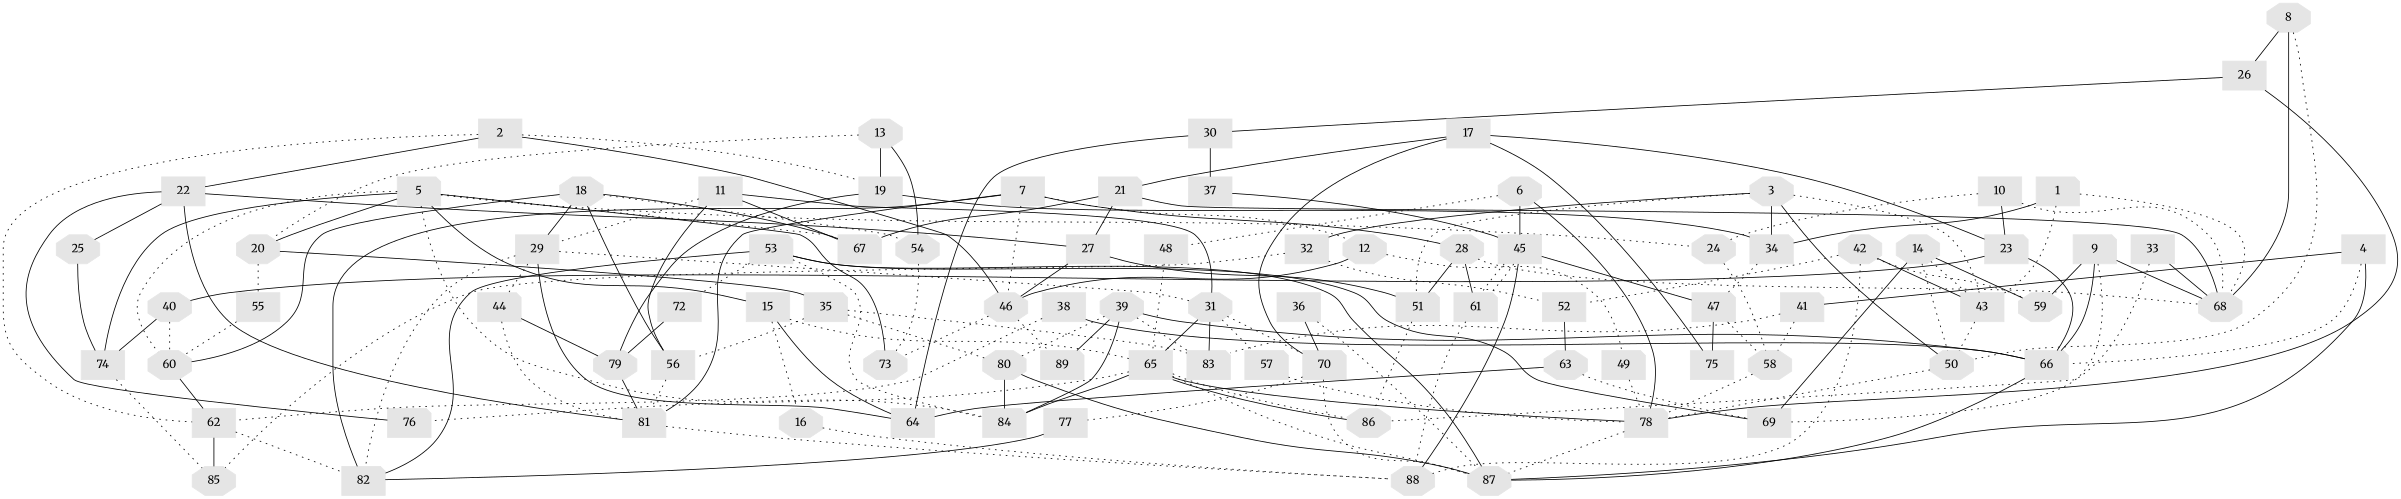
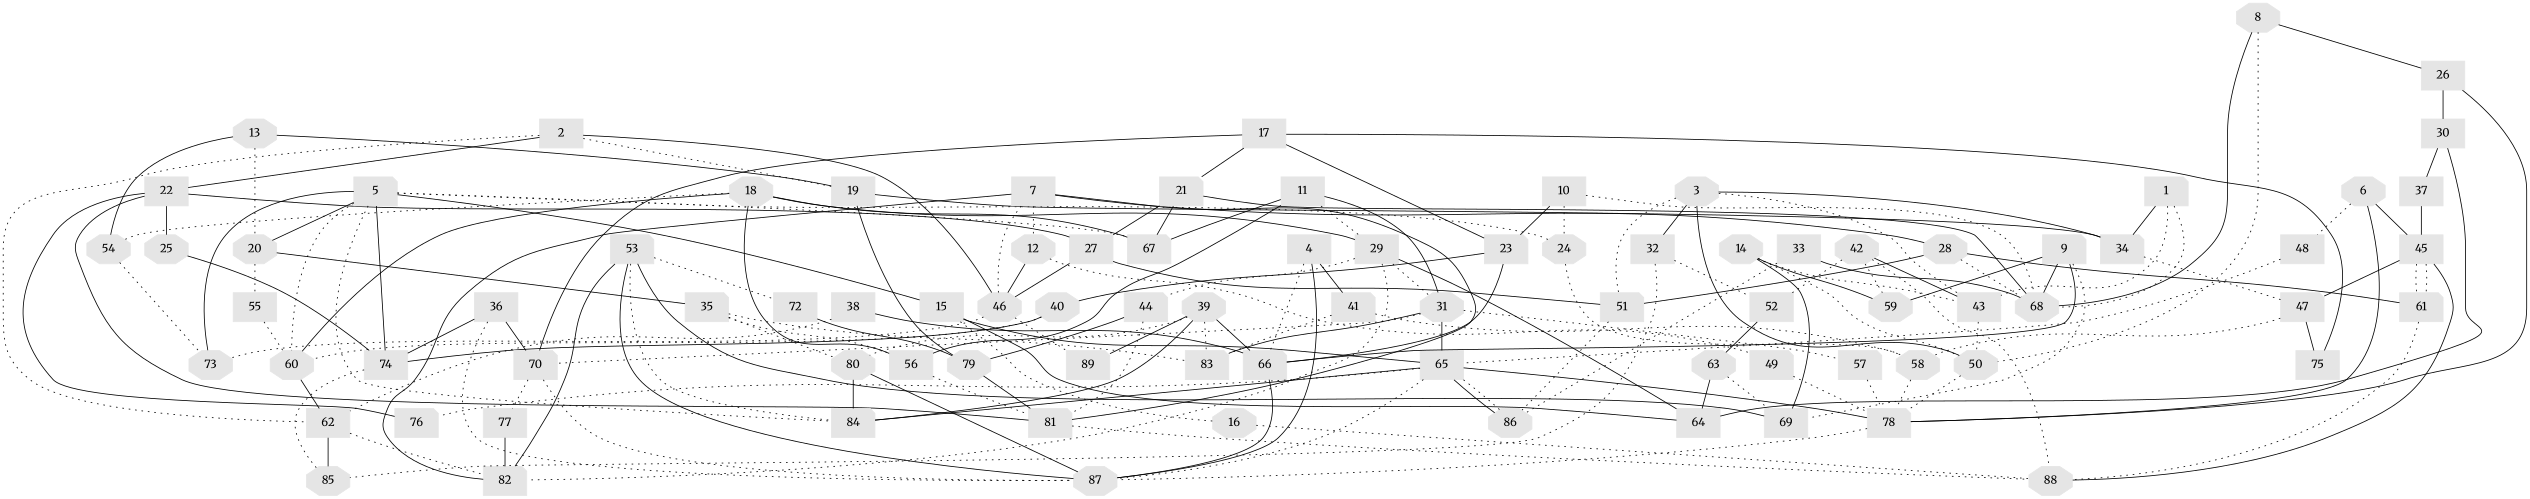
none -> (444, 334)
(959, 341) -> (1191, 346)
